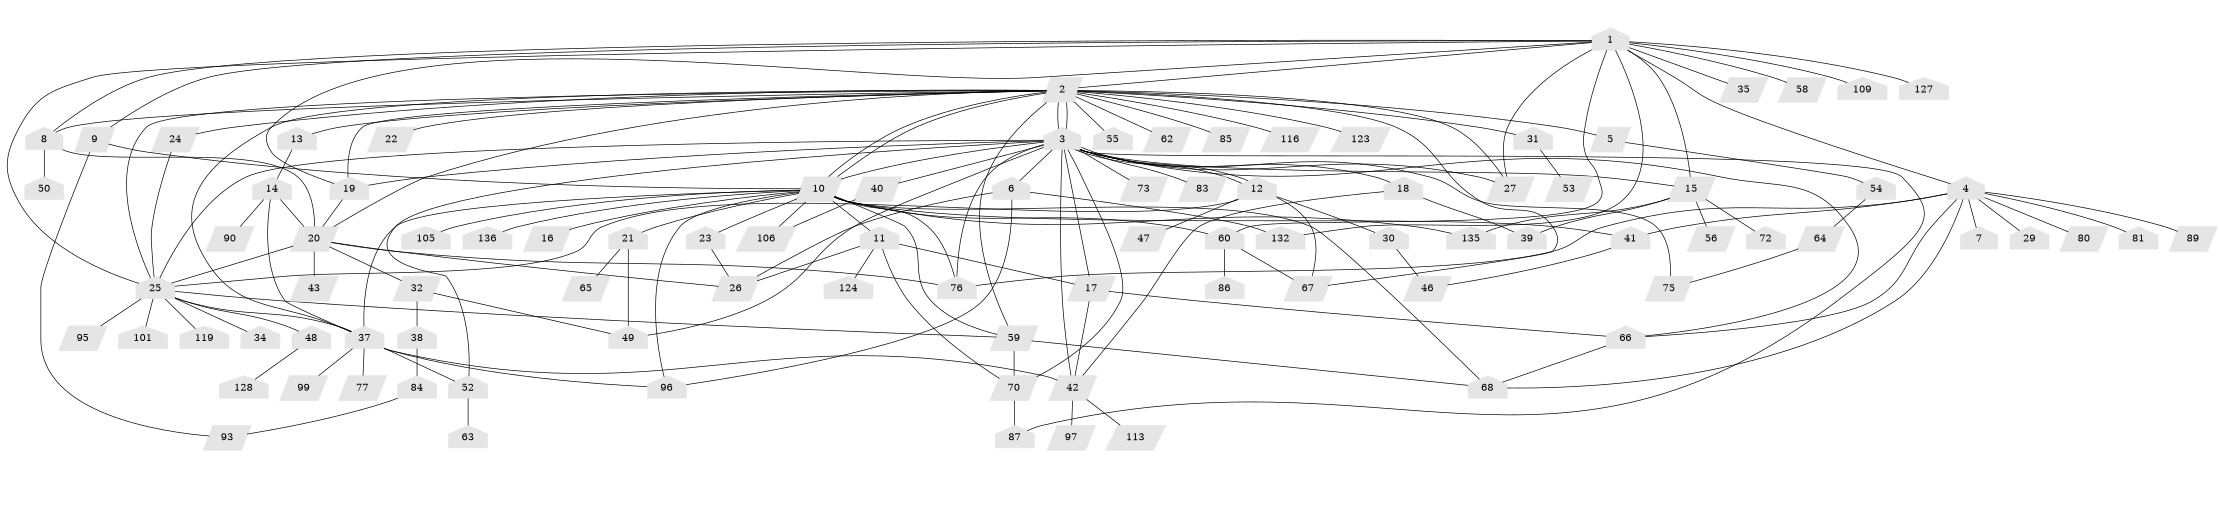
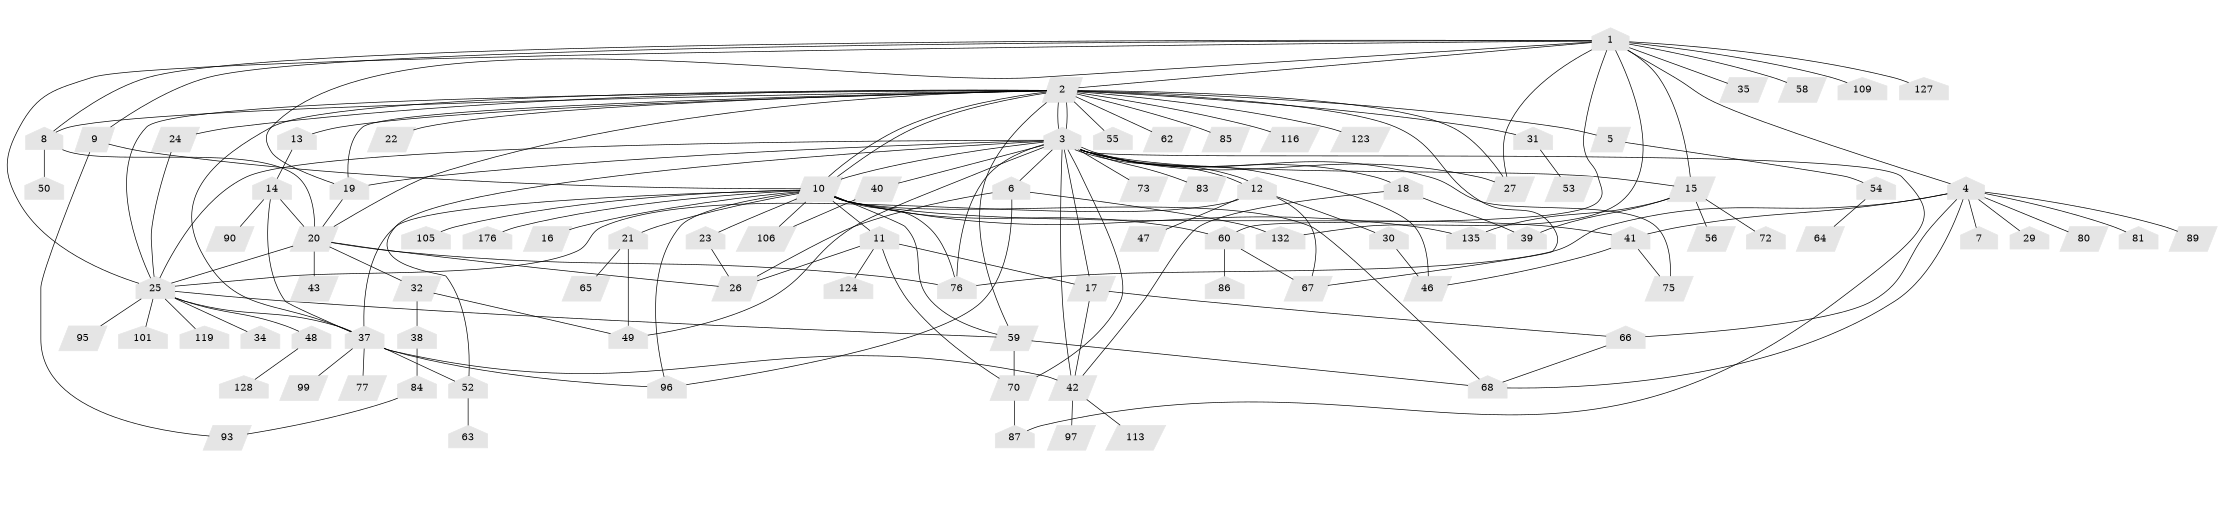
(1631, 163) -> (1278, 176)
(487, 239) -> (487, 239)
(1744, 267) -> (1649, 263)
